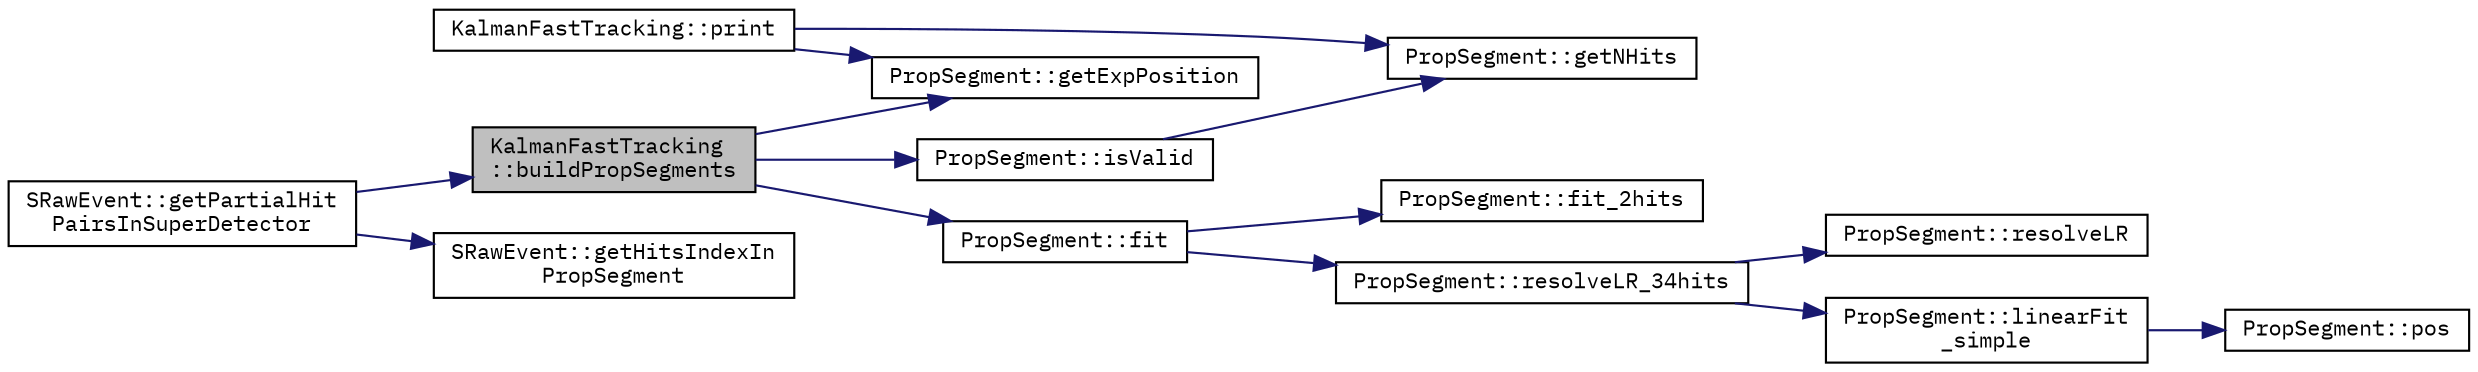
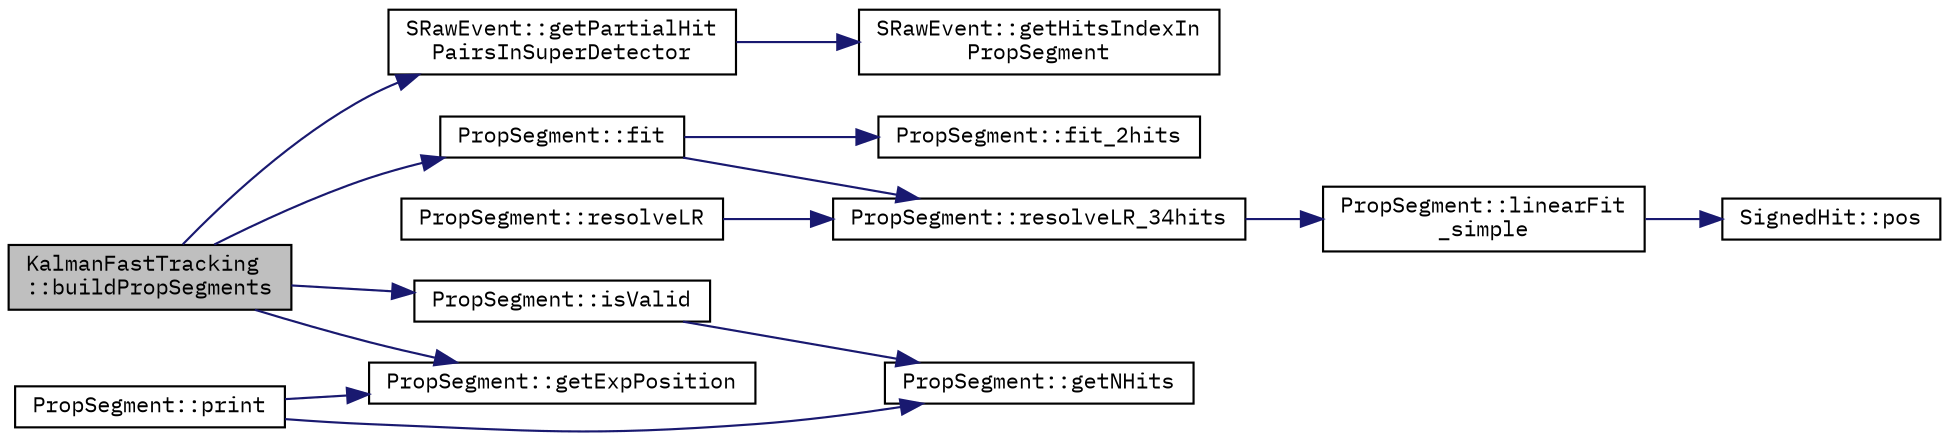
(614, 30) -> (150, 407)
(403, 186) -> (283, 153)
(1769, 258) -> (767, 219)
(2347, 330) -> (1831, 219)
